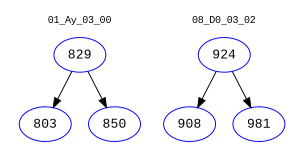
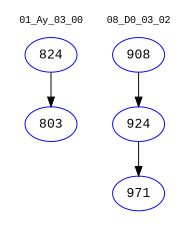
(80, 55) -> (51, 55)
(209, 85) -> (139, 85)
(115, 124) -> none
(259, 124) -> (139, 193)
